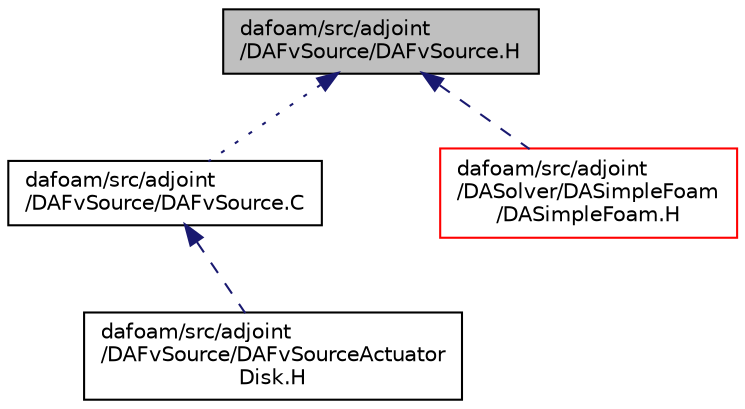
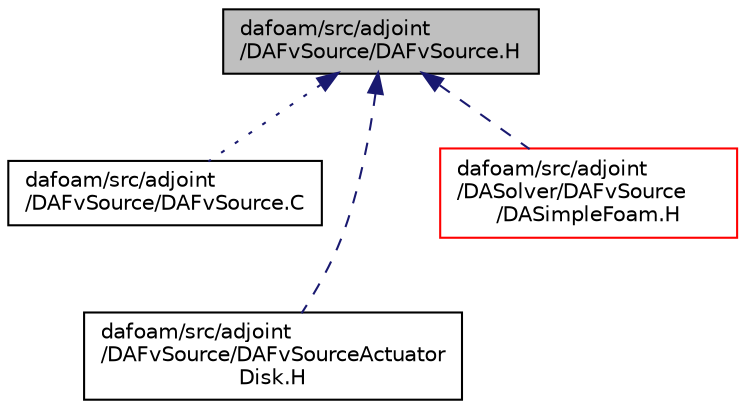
(589, 193) -> (589, 193)
(221, 278) -> (352, 208)
